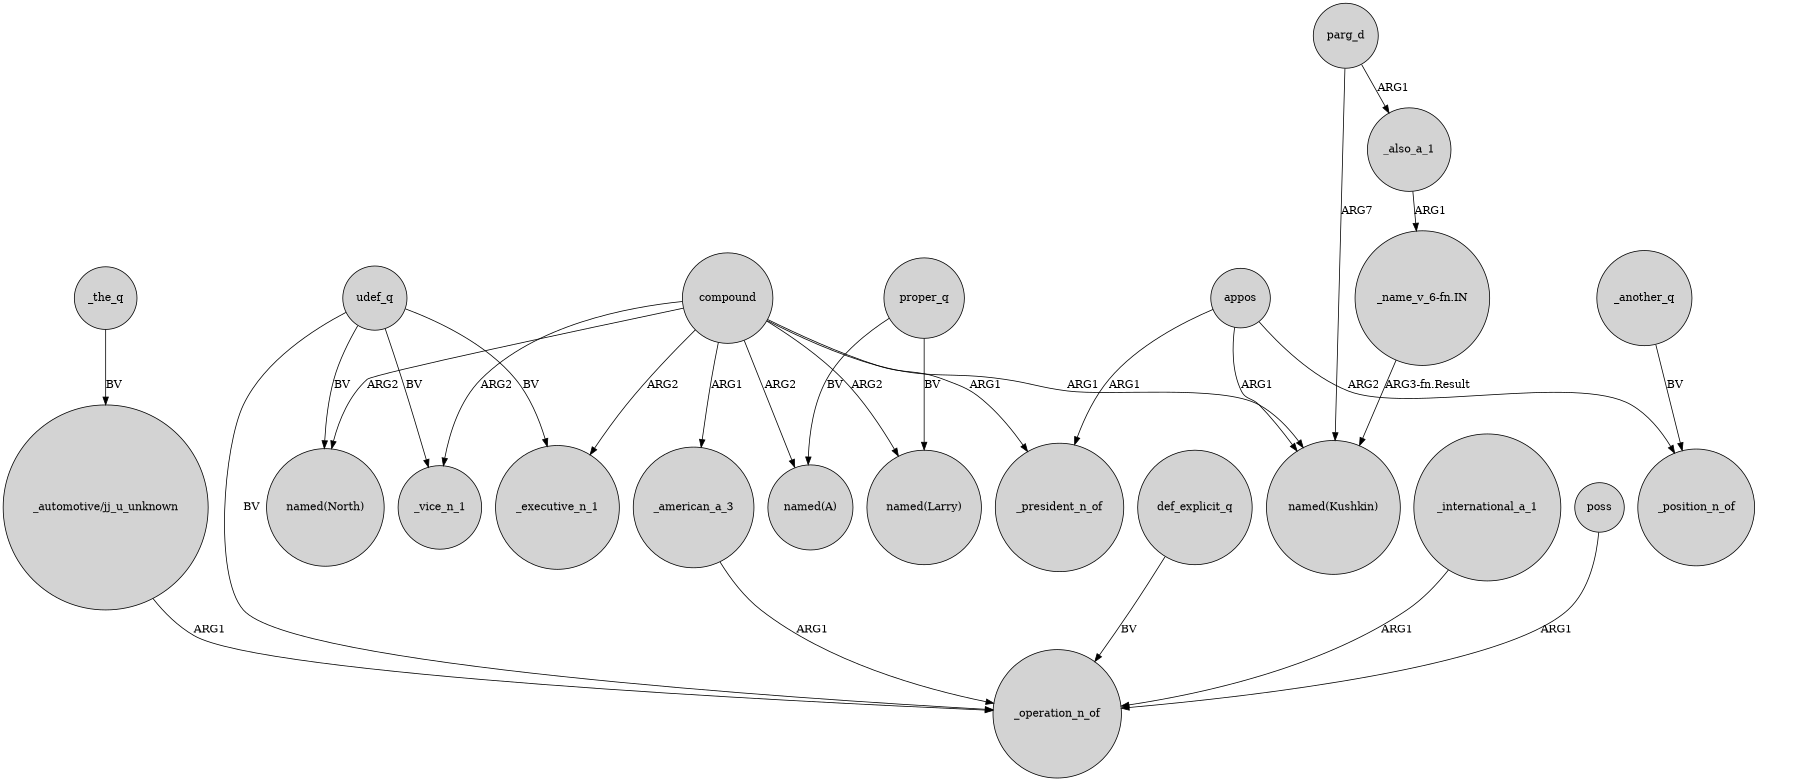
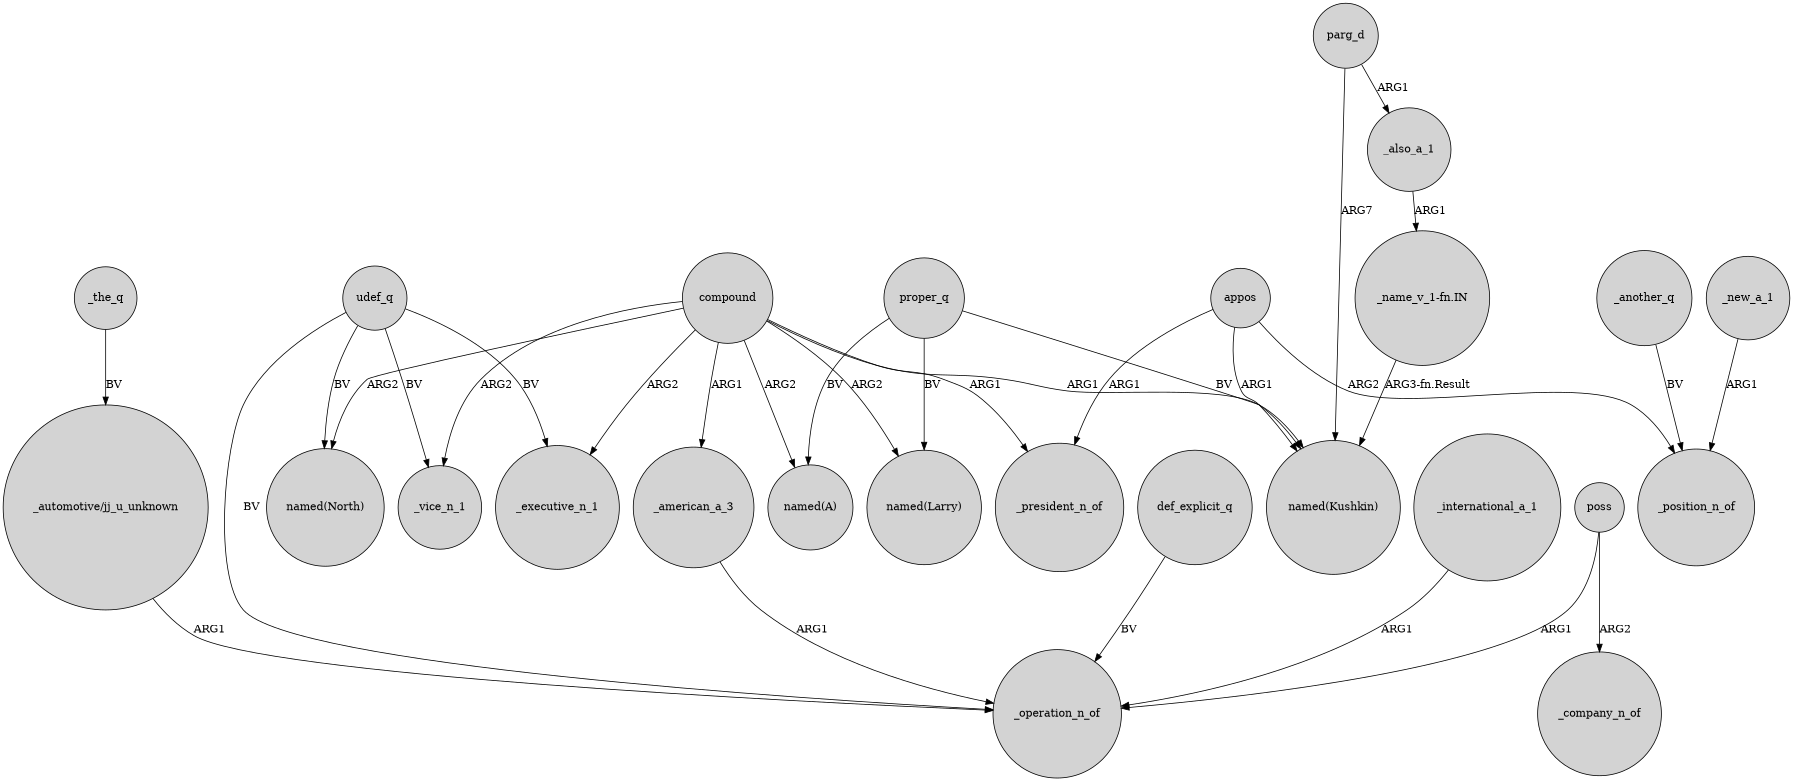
(1422, 298) -> (1422, 298)
none -> (1748, 298)
none -> (1136, 365)
none -> (1600, 714)
